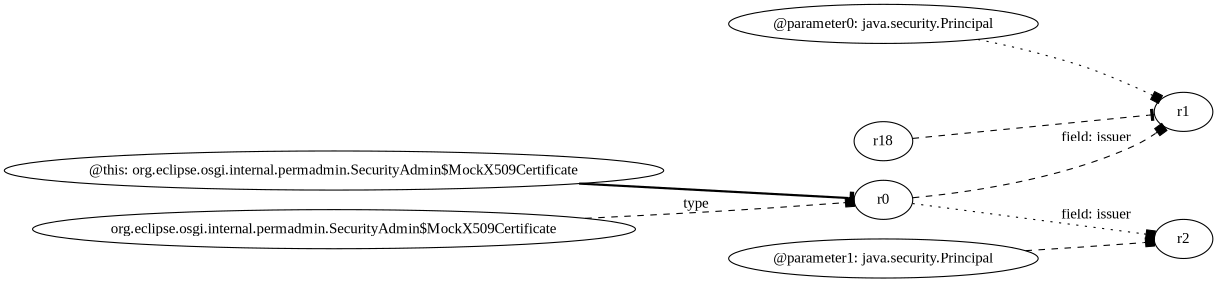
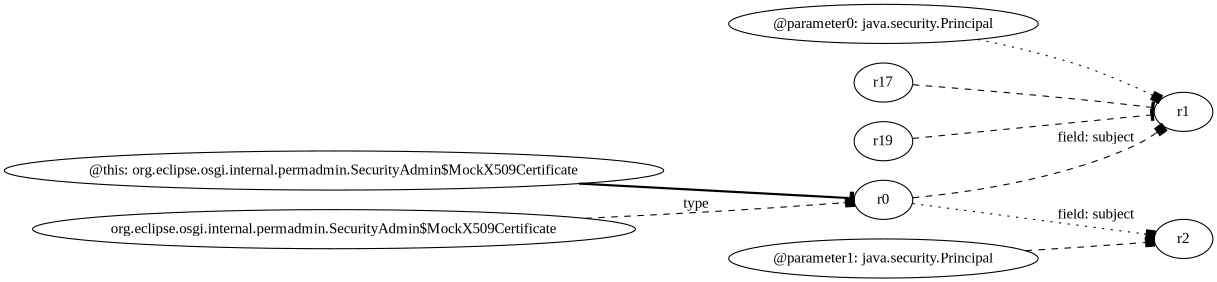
none -> (883, 83)
(1096, 137) -> (1096, 137)
(883, 141) -> (883, 141)
(1096, 215) -> (1096, 215)
